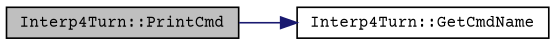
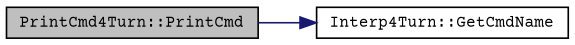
(123, 23) -> (132, 23)
